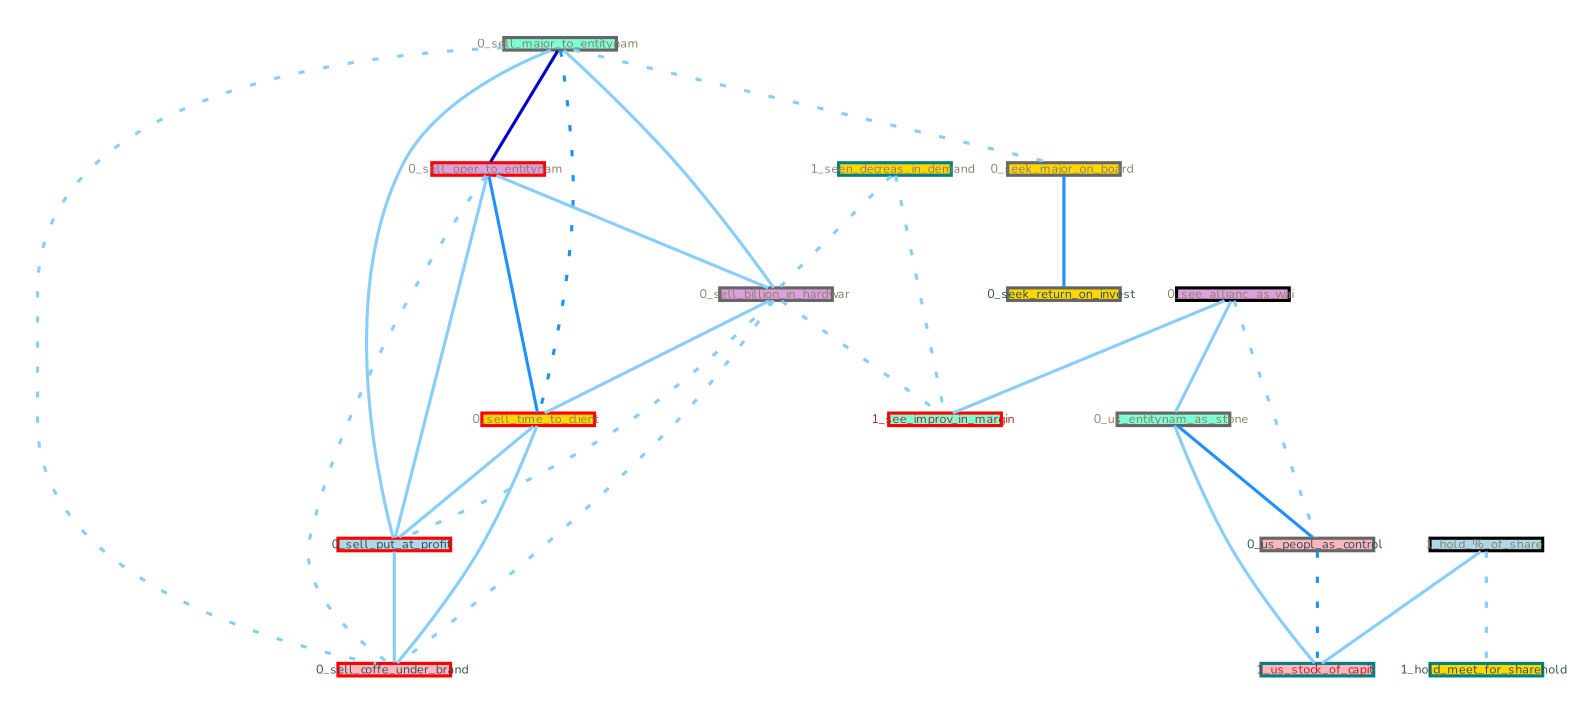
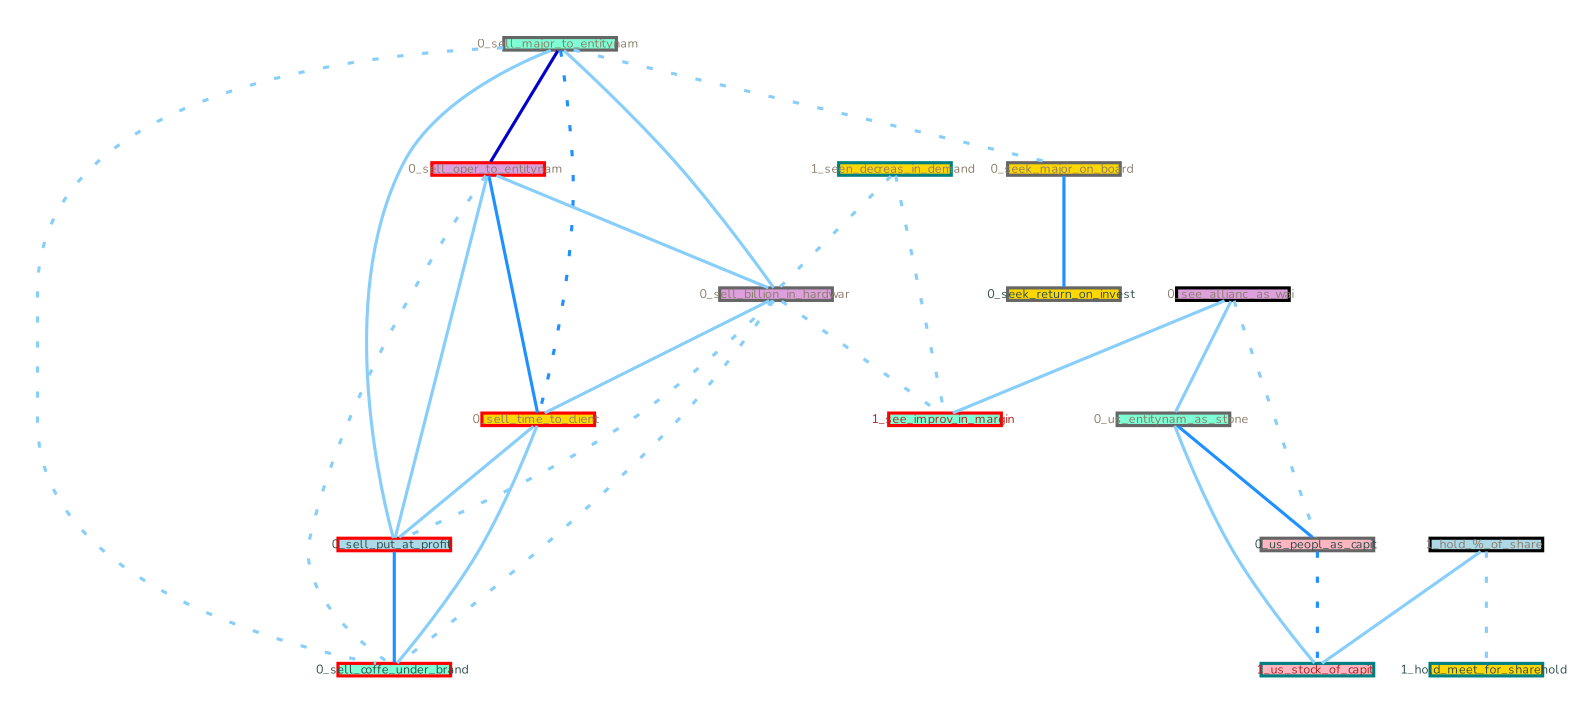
(1317, 544) -> (1317, 544)
(394, 607) -> (394, 607)
(394, 670) -> (394, 670)
